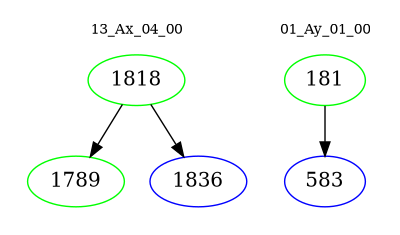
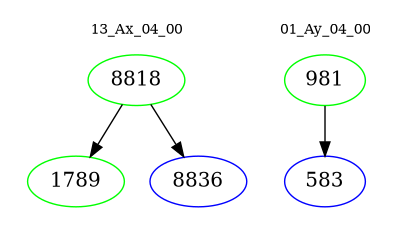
(326, 30) -> (326, 30)
(136, 80) -> (136, 80)
(325, 80) -> (325, 80)
(198, 181) -> (198, 181)
